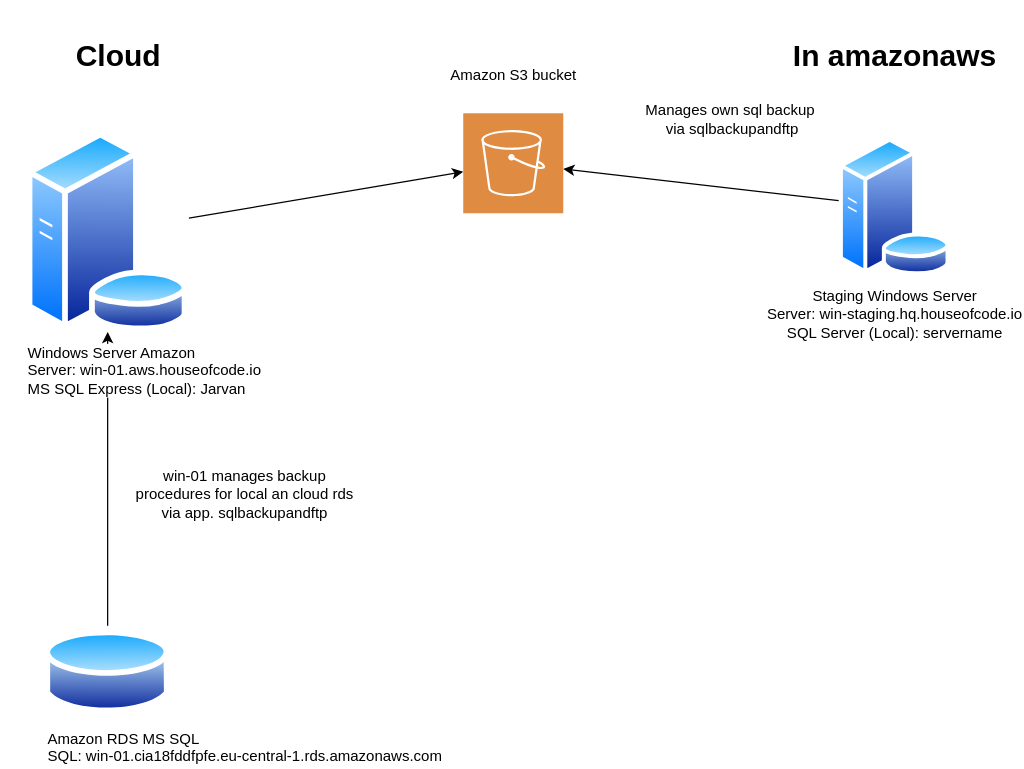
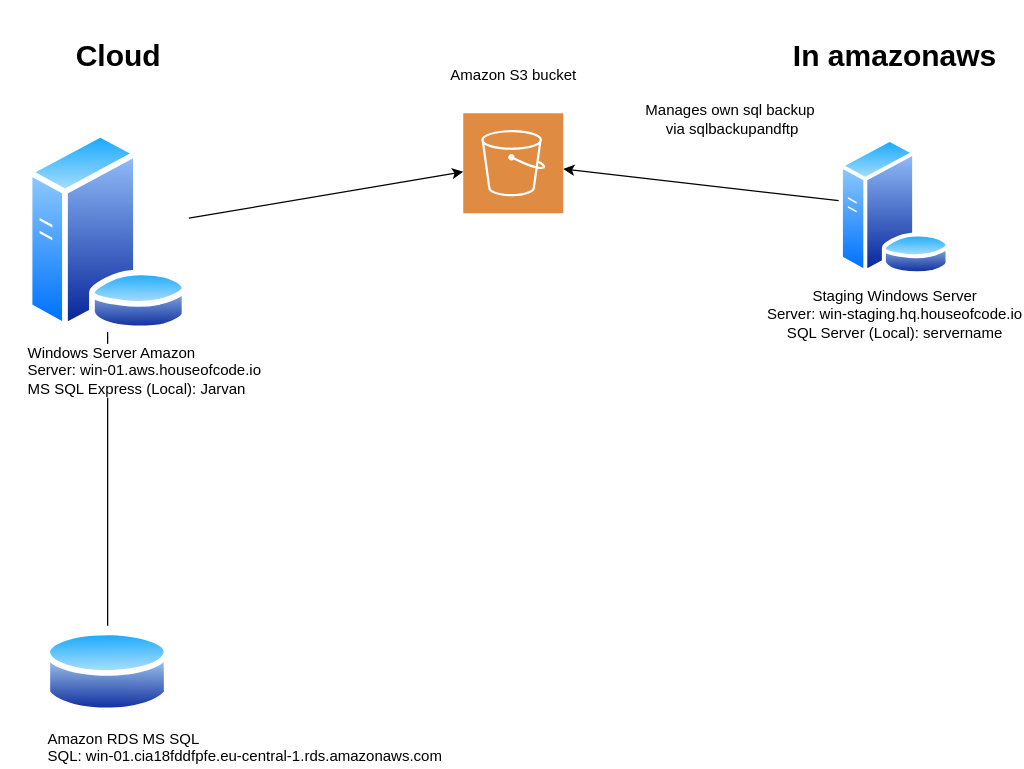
(108, 342) -> (108, 338)
(244, 494) -> none
